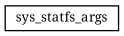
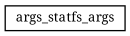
(62, 18) -> (65, 18)
